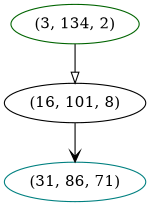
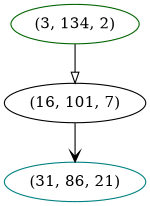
(75, 103) -> (75, 103)
(75, 182) -> (75, 182)
